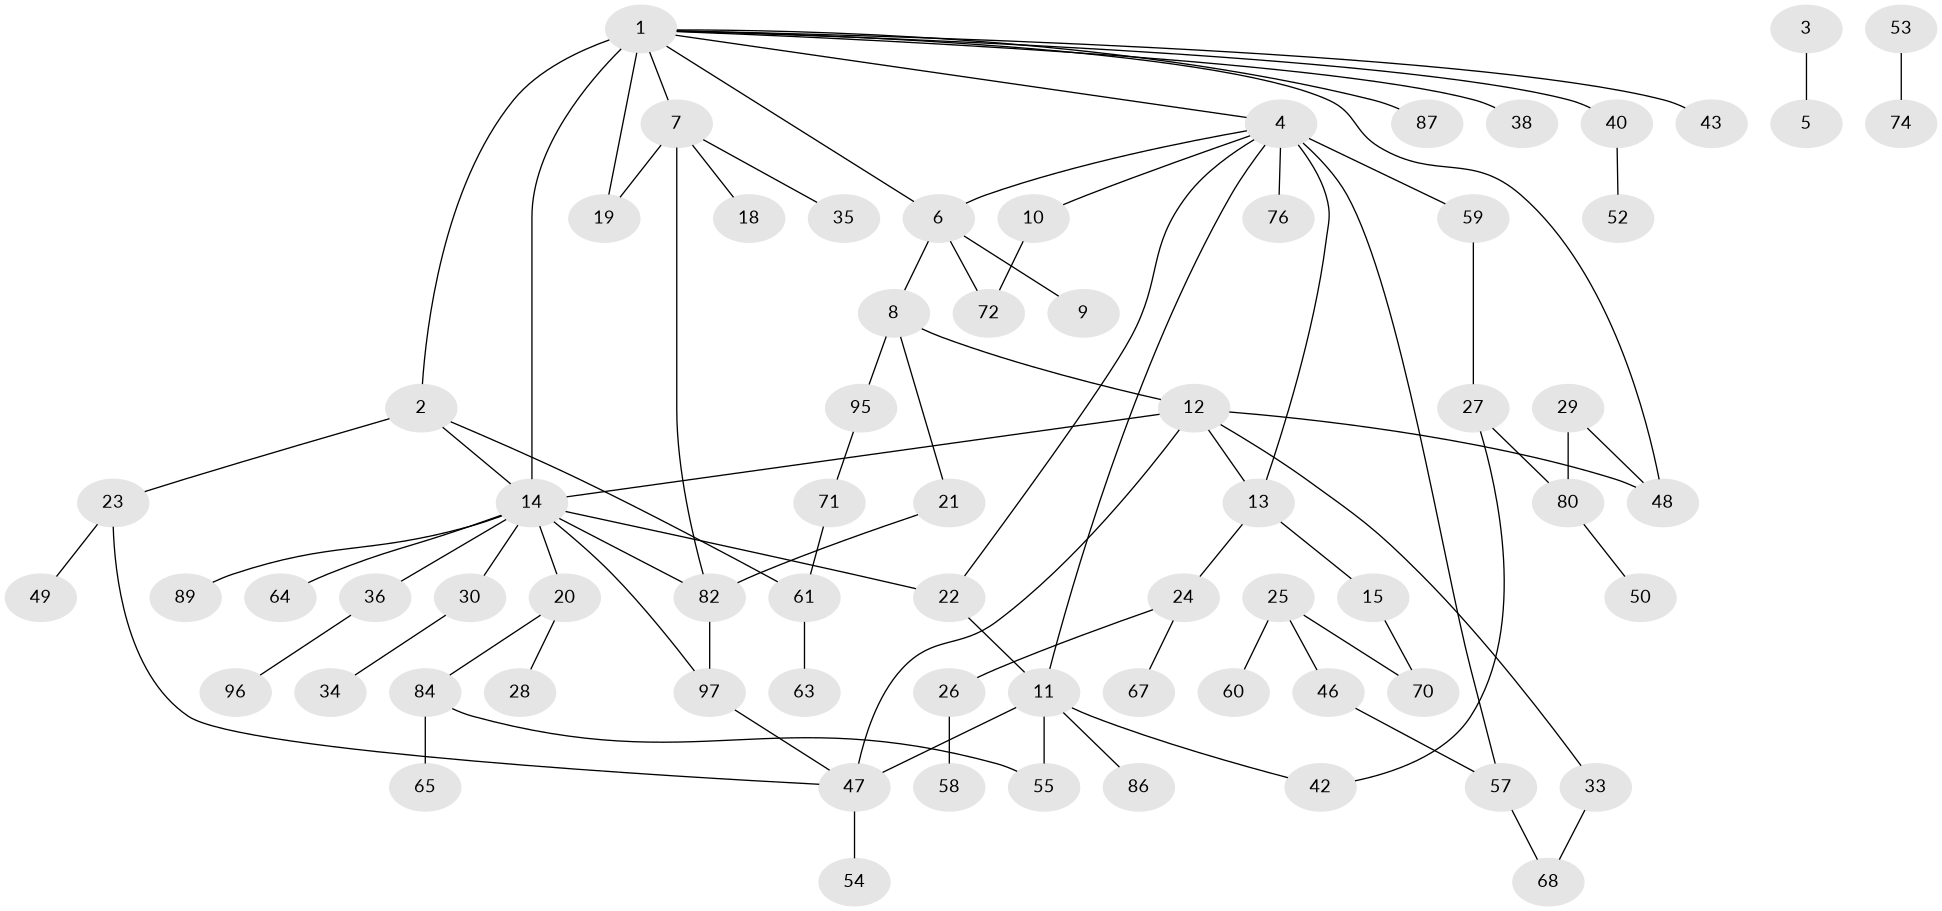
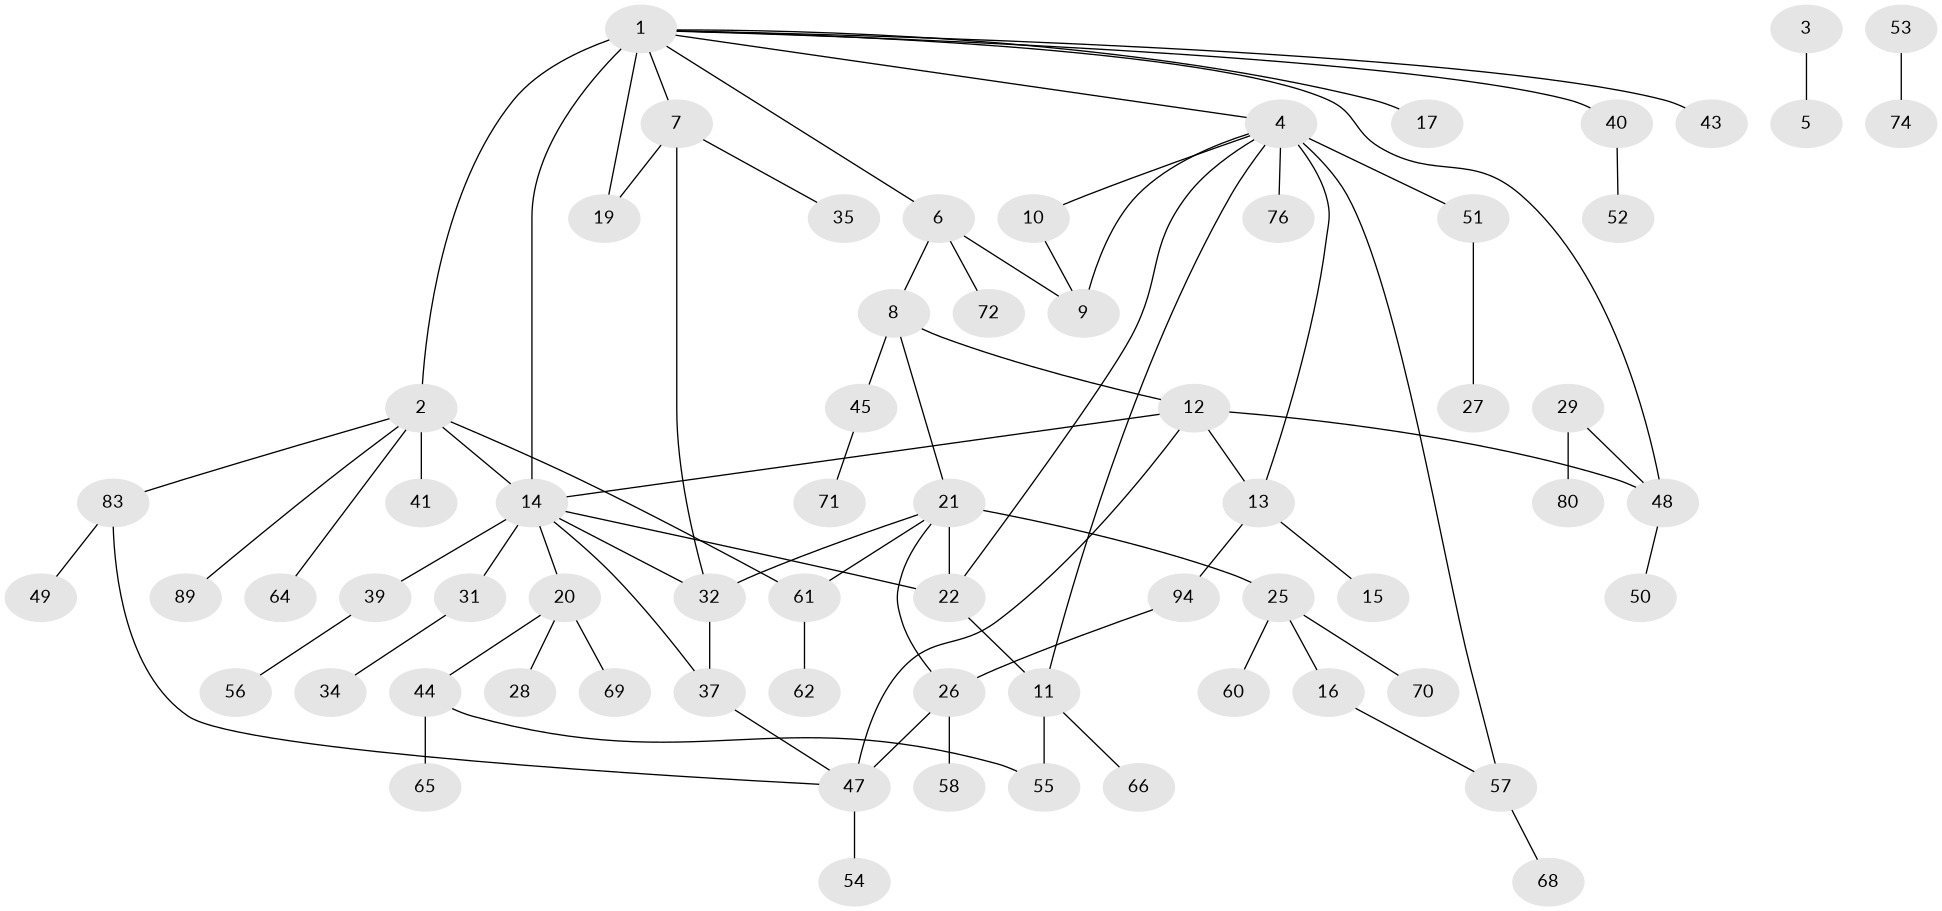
(1427, 124) -> (1427, 124)
(1522, 124) -> none
(1105, 161) -> (1145, 188)
(749, 219) -> none
(1473, 219) -> (1473, 219)
(1015, 258) -> (1059, 266)
(861, 408) -> (861, 408)
(1530, 465) -> none
(113, 503) -> (113, 503)
none -> (421, 503)
(820, 541) -> (877, 550)
none -> (1119, 541)
(357, 548) -> (302, 501)
none -> (949, 550)
(1604, 550) -> (1652, 550)
(389, 552) -> (351, 503)
(375, 598) -> (375, 598)
(470, 598) -> (470, 598)
(710, 598) -> (710, 598)
none -> (897, 598)
(1184, 598) -> (1184, 598)
(1398, 645) -> none
(236, 693) -> (236, 693)
(425, 693) -> (425, 693)
none -> (615, 693)
(710, 693) -> (710, 693)
(804, 693) -> (804, 693)
(1139, 693) -> none
(1329, 693) -> (1329, 693)
(959, 735) -> (906, 736)
(1139, 787) -> (1139, 787)
(1321, 787) -> none
(1596, 787) -> none
